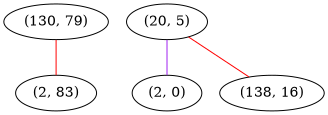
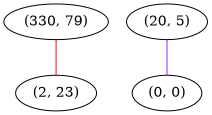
(56, 22) -> (56, 22)
(56, 93) -> (56, 93)
(167, 93) -> (167, 93)
(272, 93) -> none
